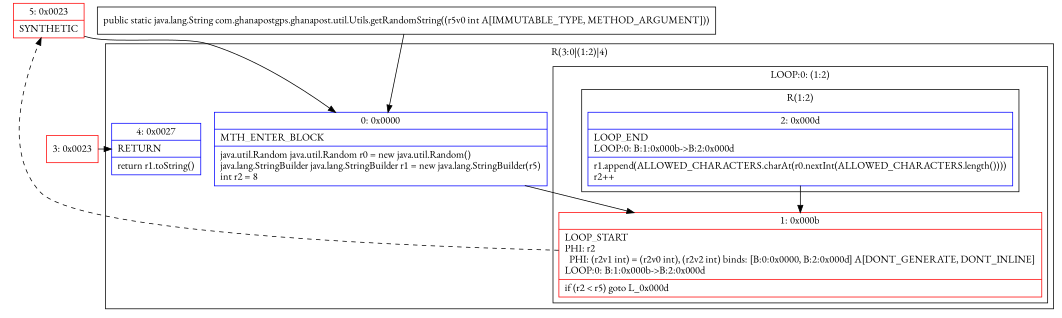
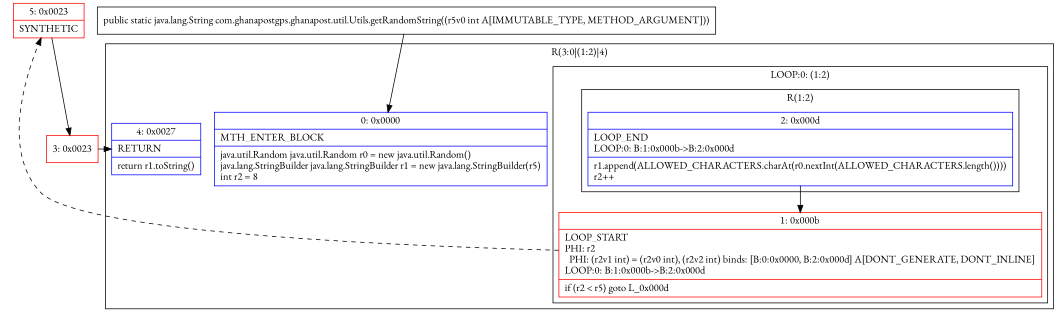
(221, 48) -> (60, 83)
(576, 198) -> none
